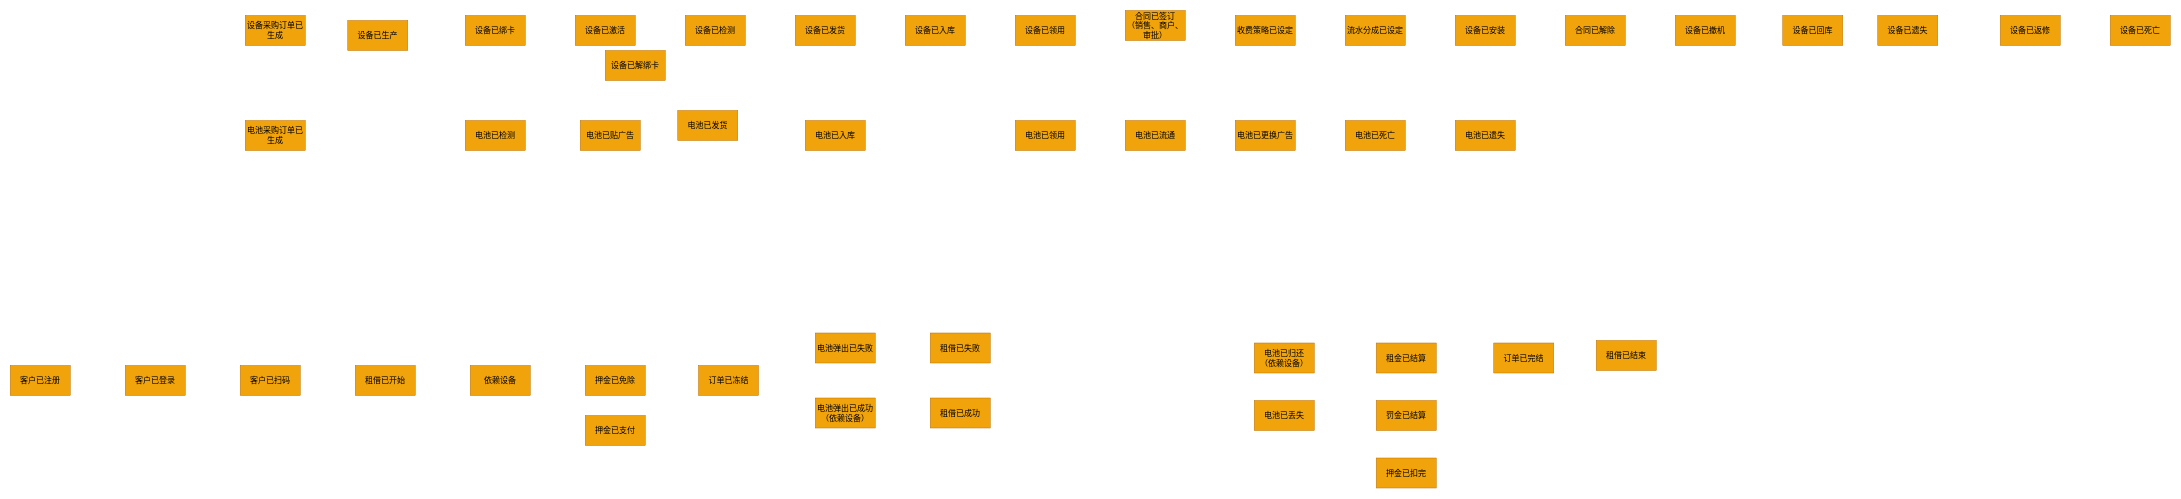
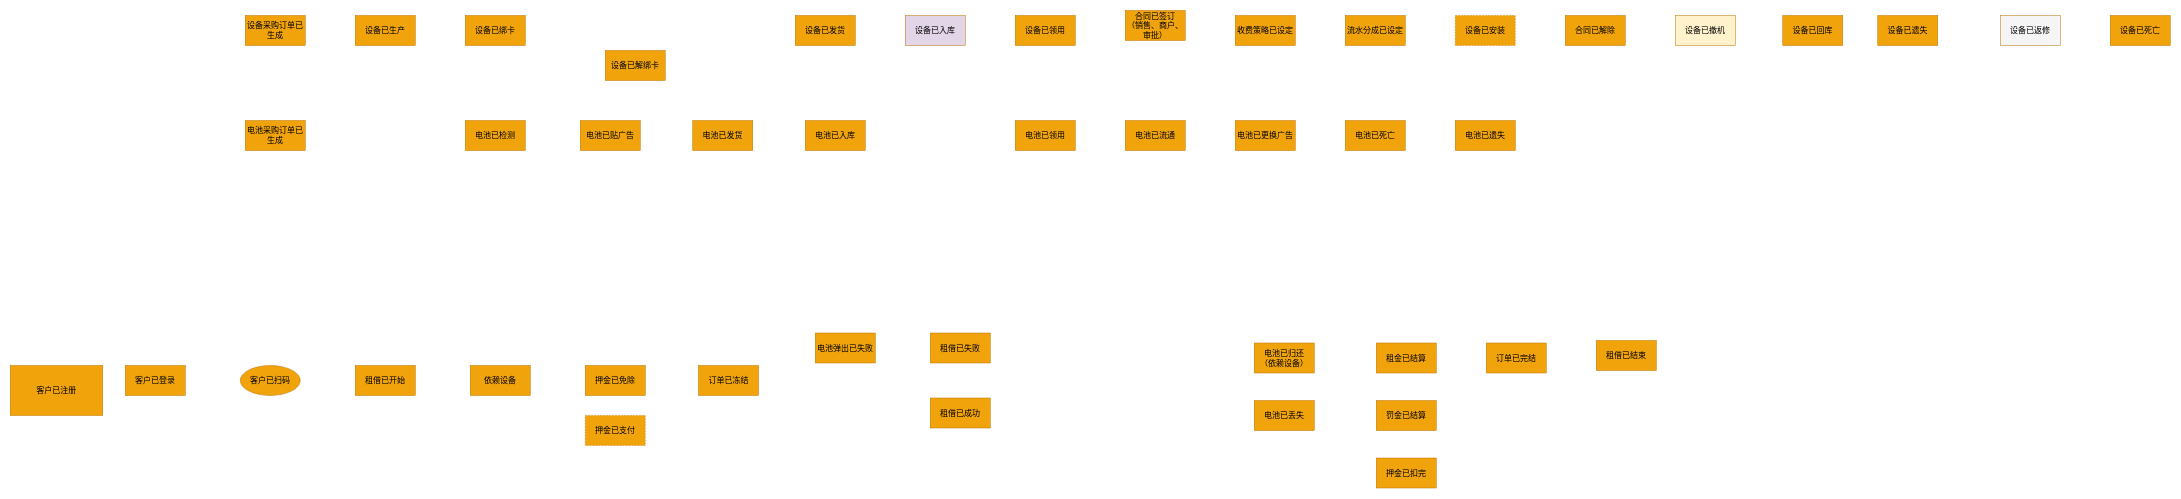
(605, 30) -> none
(715, 30) -> none
(935, 30) -> (935, 30)
(1485, 30) -> (1485, 30)
(1705, 30) -> (1705, 30)
(2030, 30) -> (2030, 30)
(378, 35) -> (385, 30)
(708, 125) -> (723, 135)
(1524, 358) -> (1516, 358)
(40, 380) -> (57, 390)
(270, 380) -> (270, 380)
(845, 413) -> none
(615, 430) -> (615, 430)
